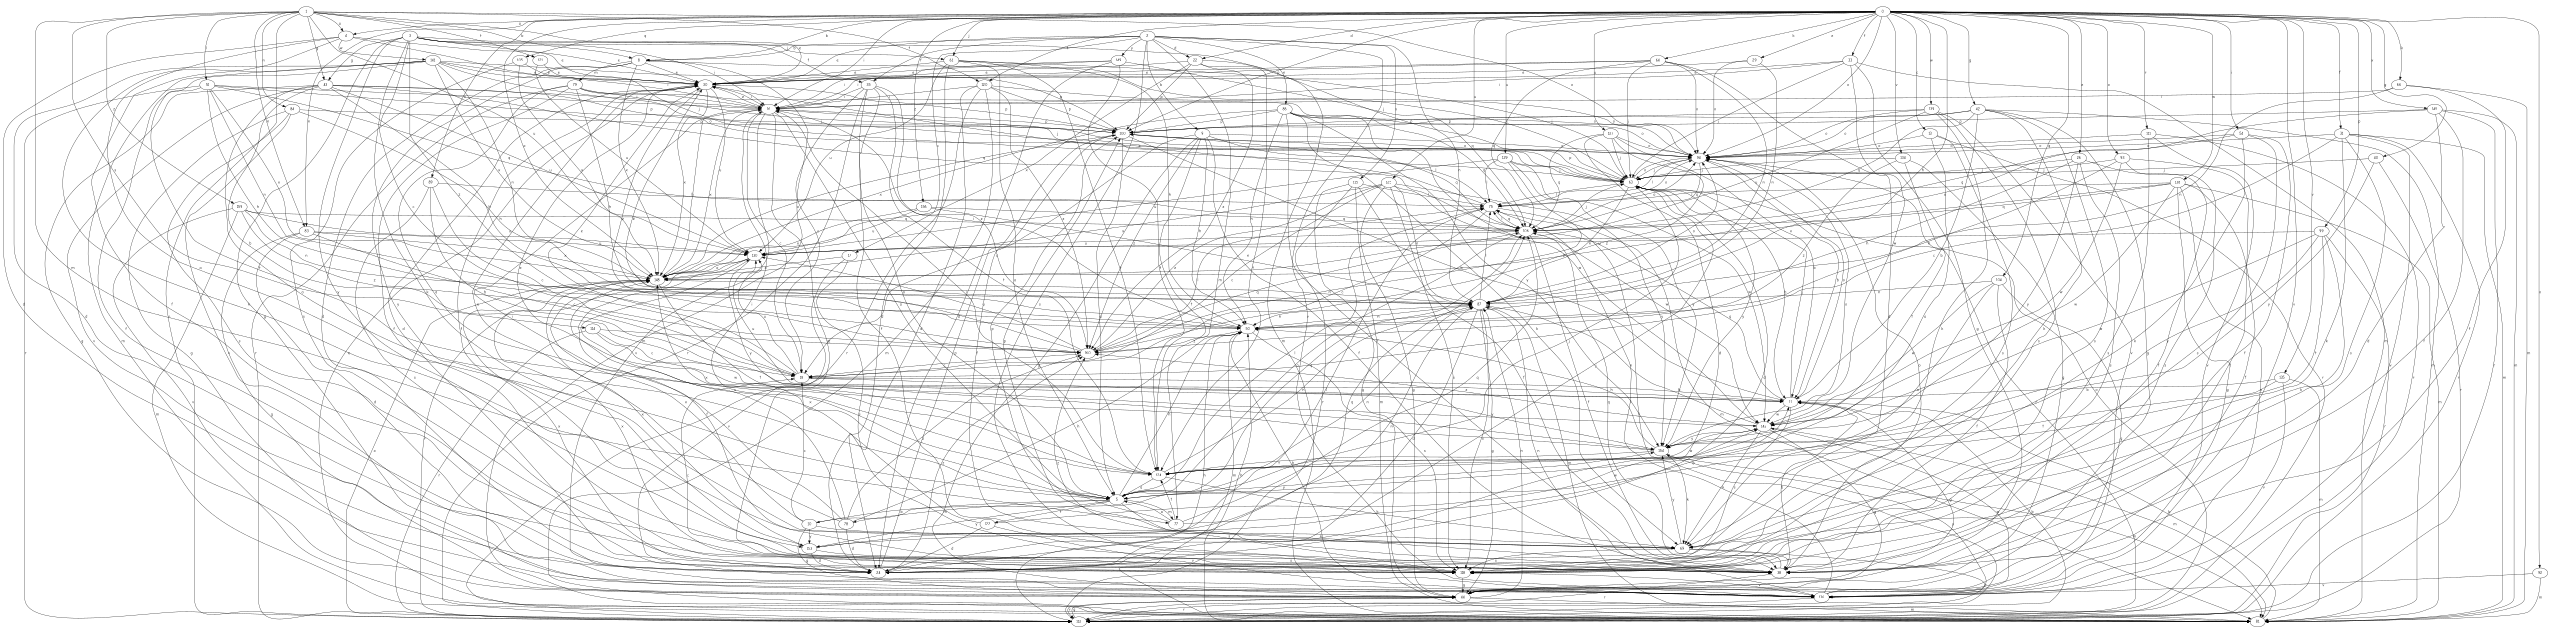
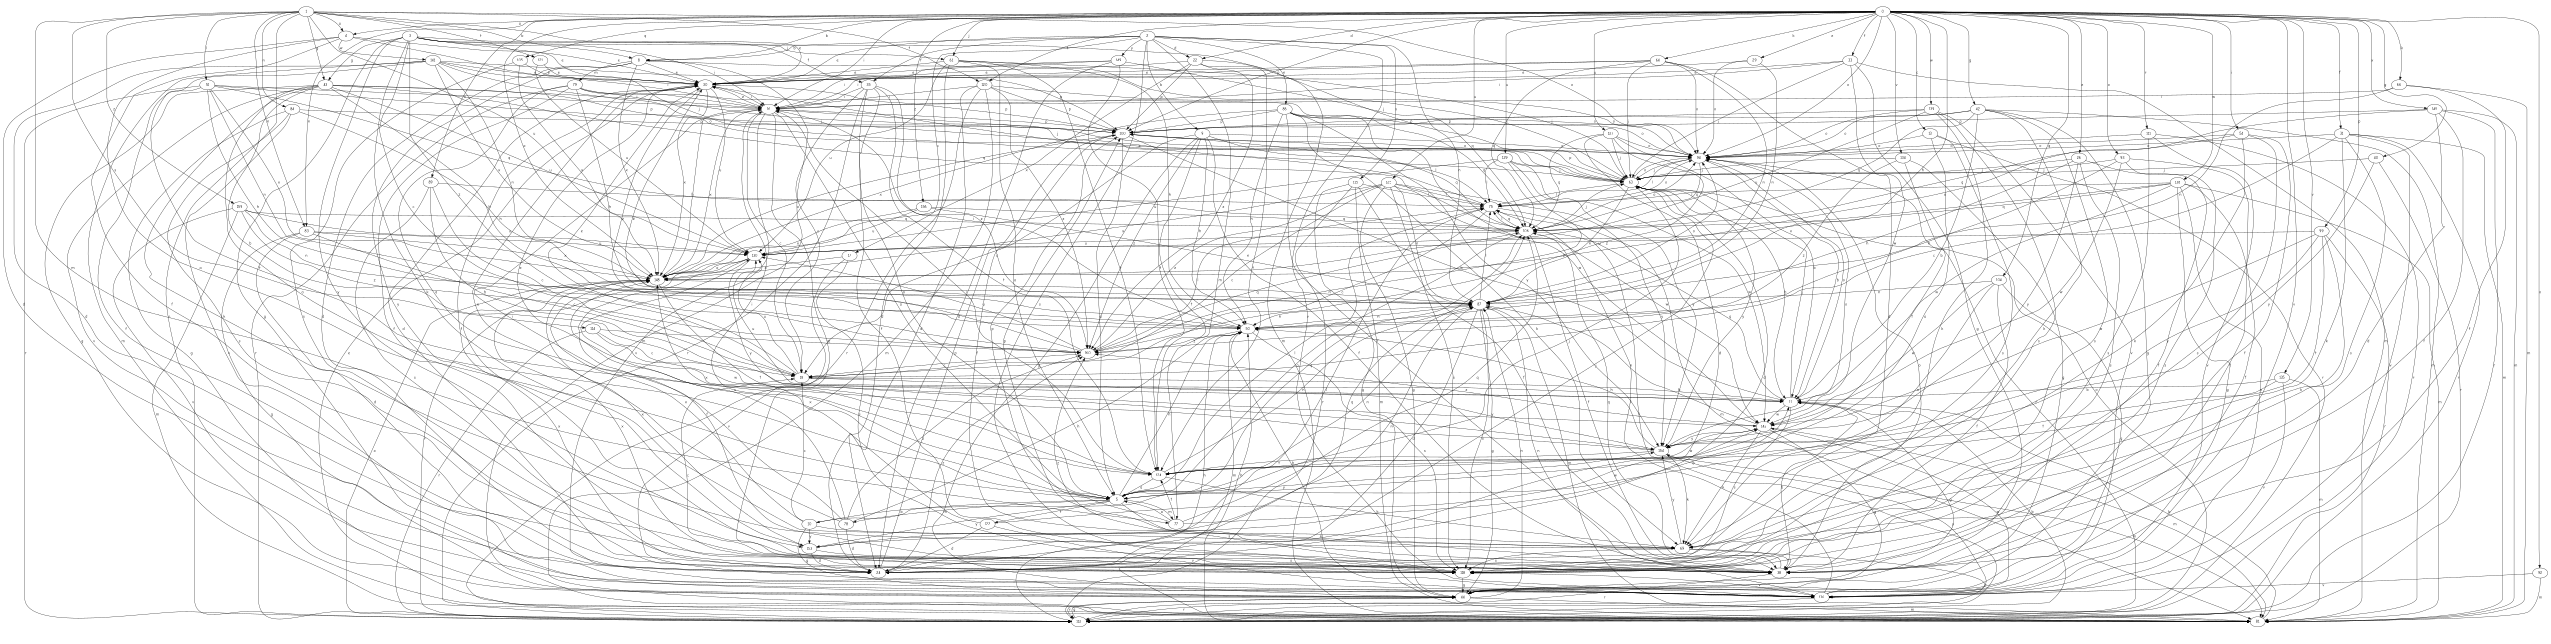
none -> (1438, 194)
(1985, 344) -> (1970, 268)
(673, 475) -> (748, 523)
